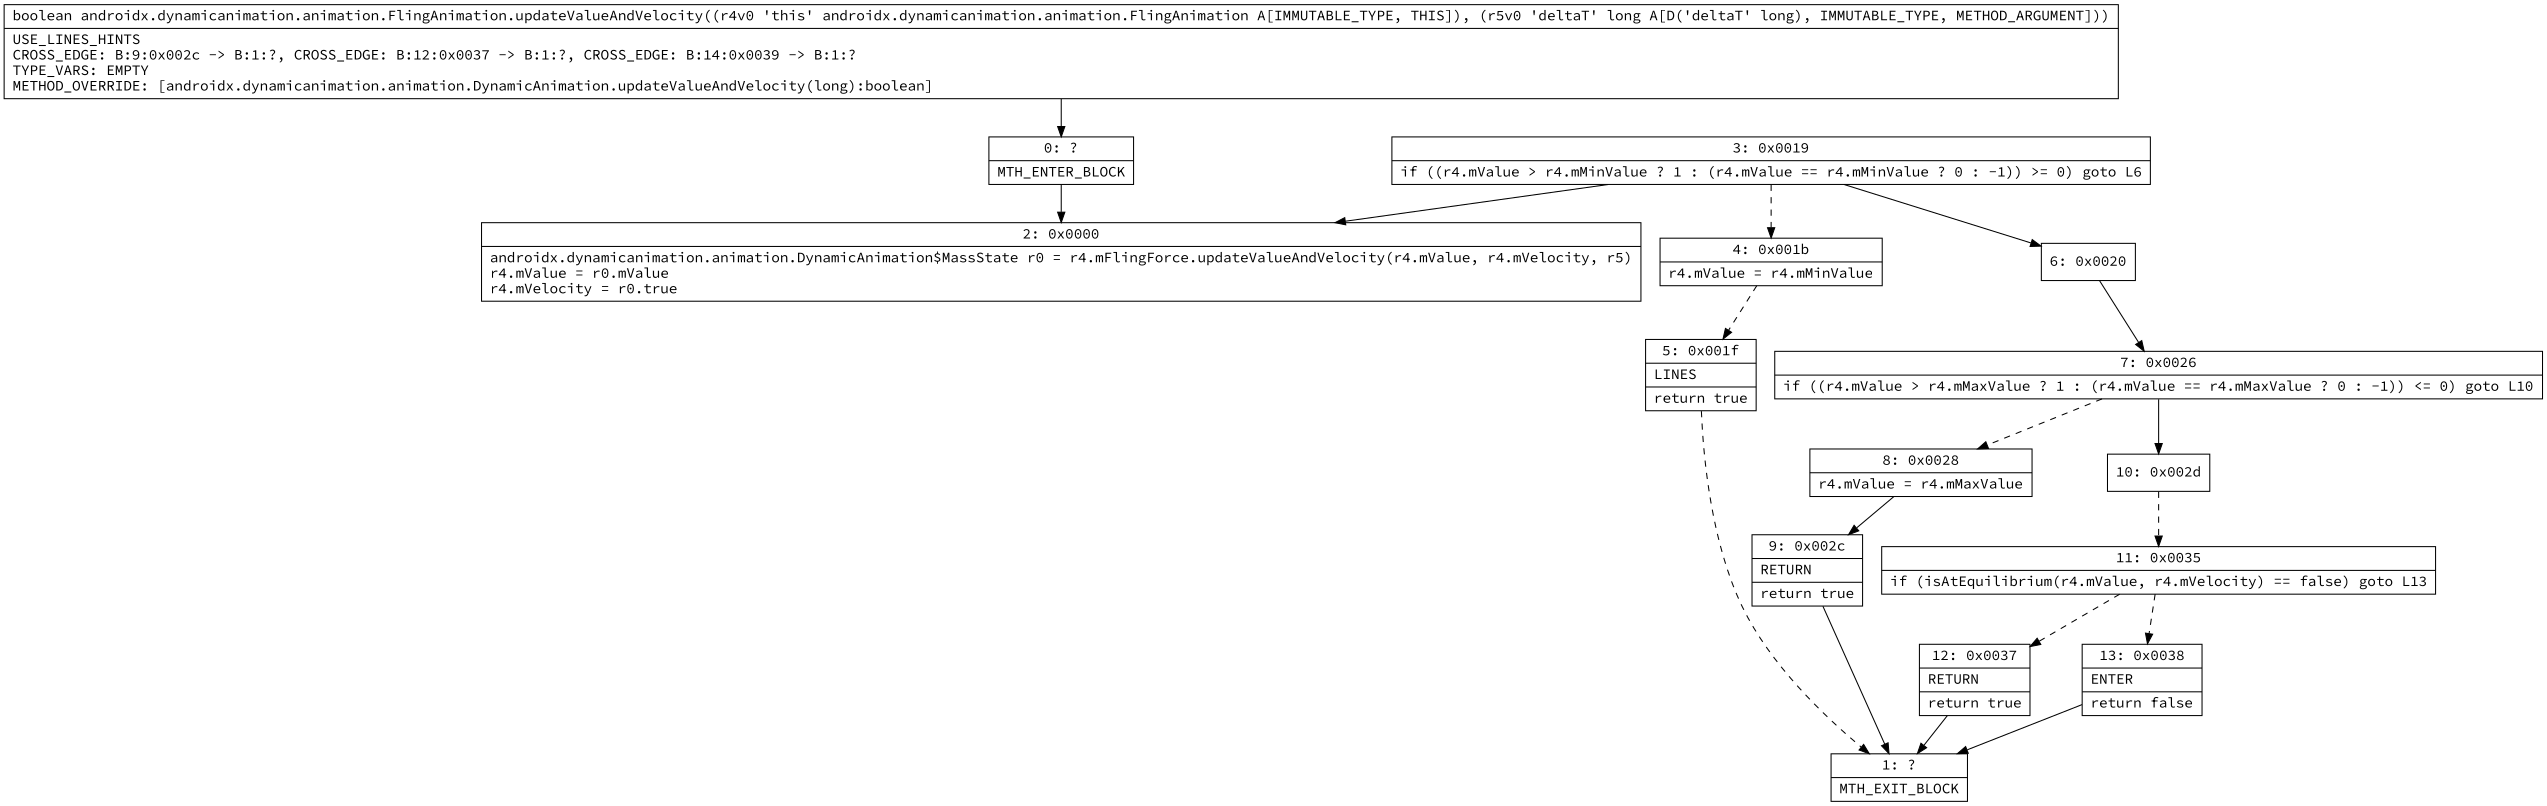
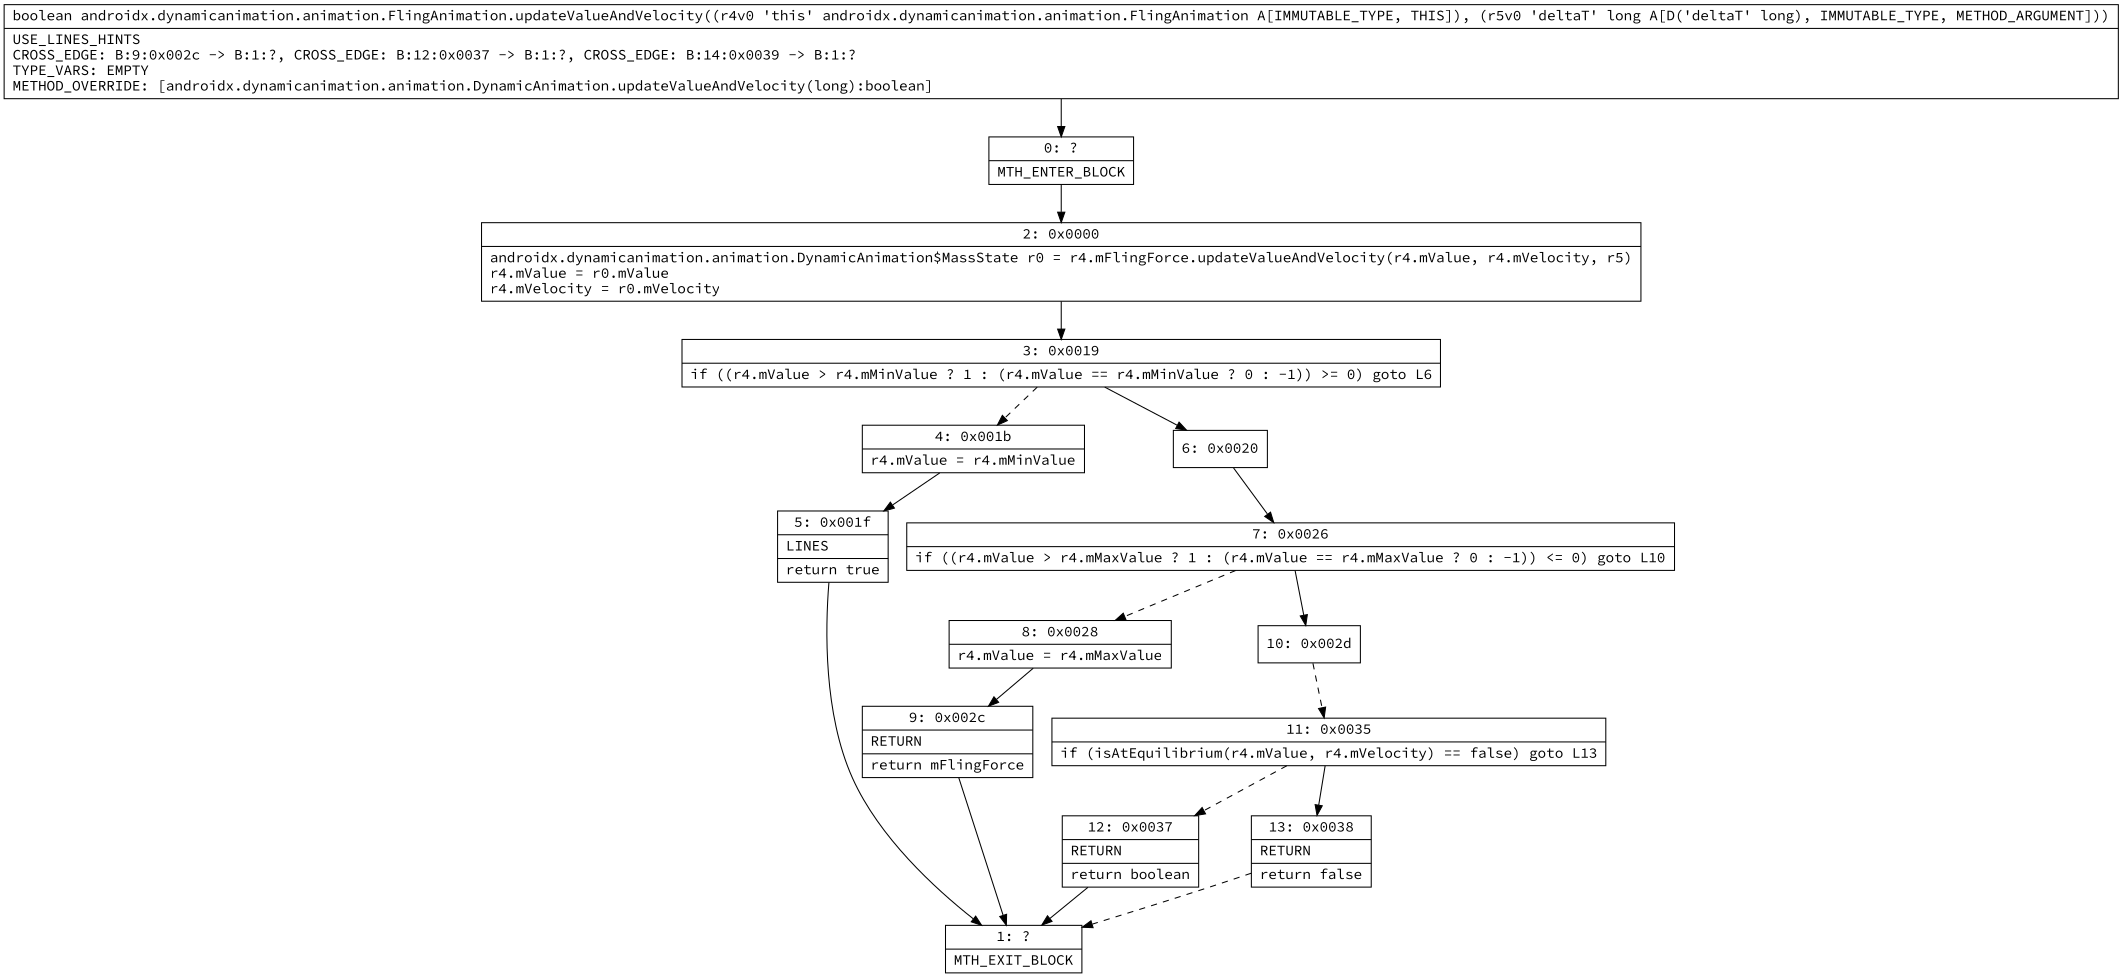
(1477, 203) -> (1061, 315)
(584, 289) -> (605, 289)
(1743, 308) -> (916, 489)
(1807, 594) -> (948, 765)
(1739, 599) -> (850, 773)
(2152, 614) -> (1322, 785)
(2112, 679) -> (1285, 851)
(1975, 703) -> (1130, 875)
(2025, 727) -> (1172, 899)
